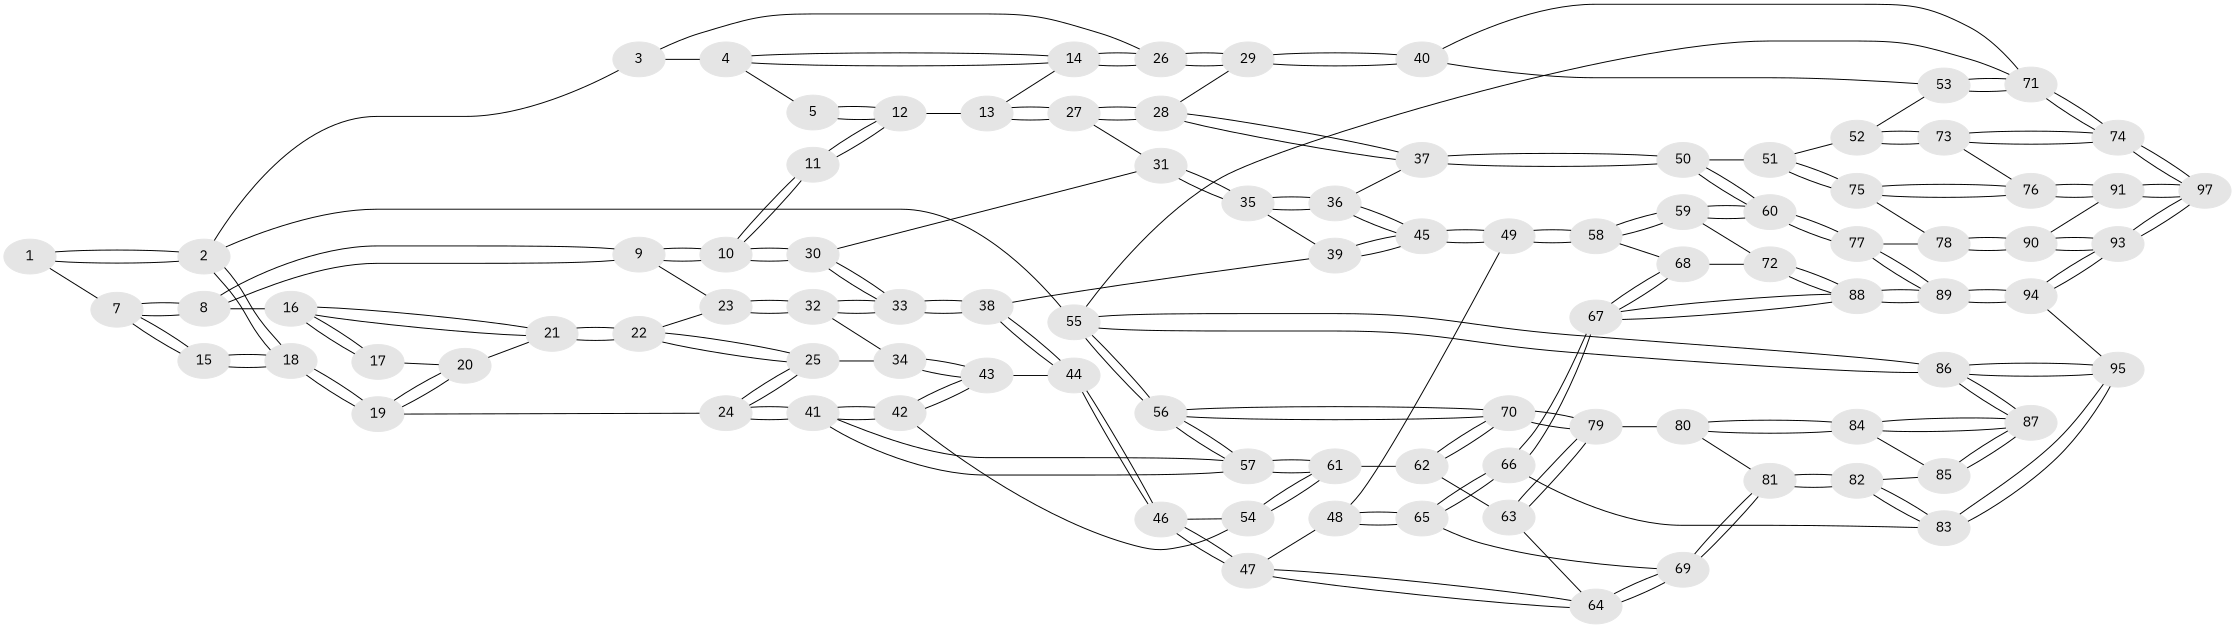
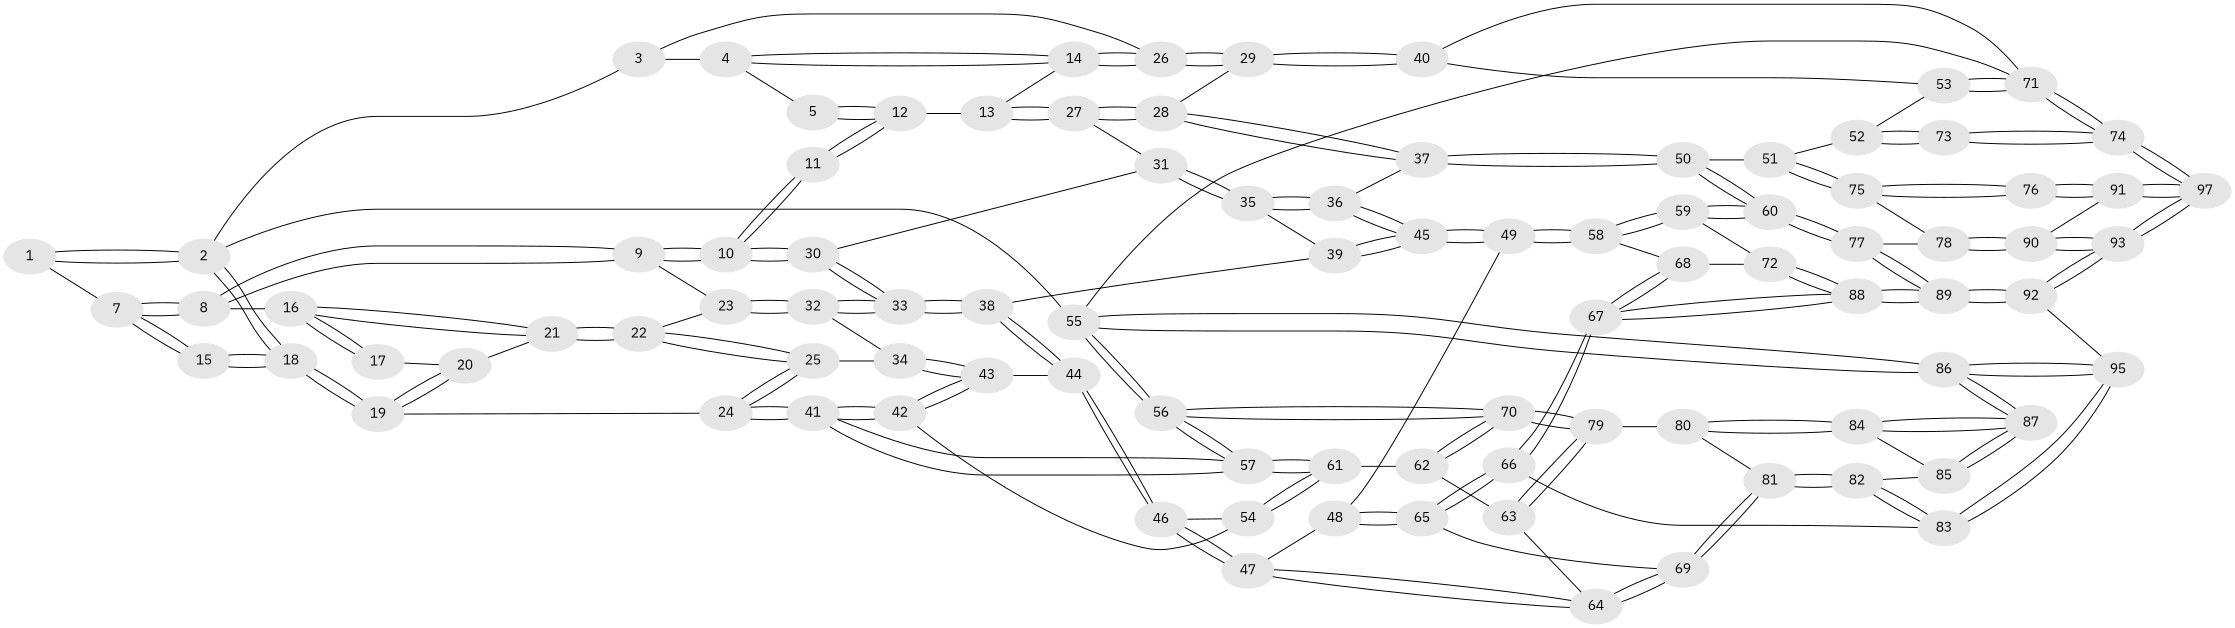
(1988, 164) -> none
(2031, 296) -> (2031, 296)
